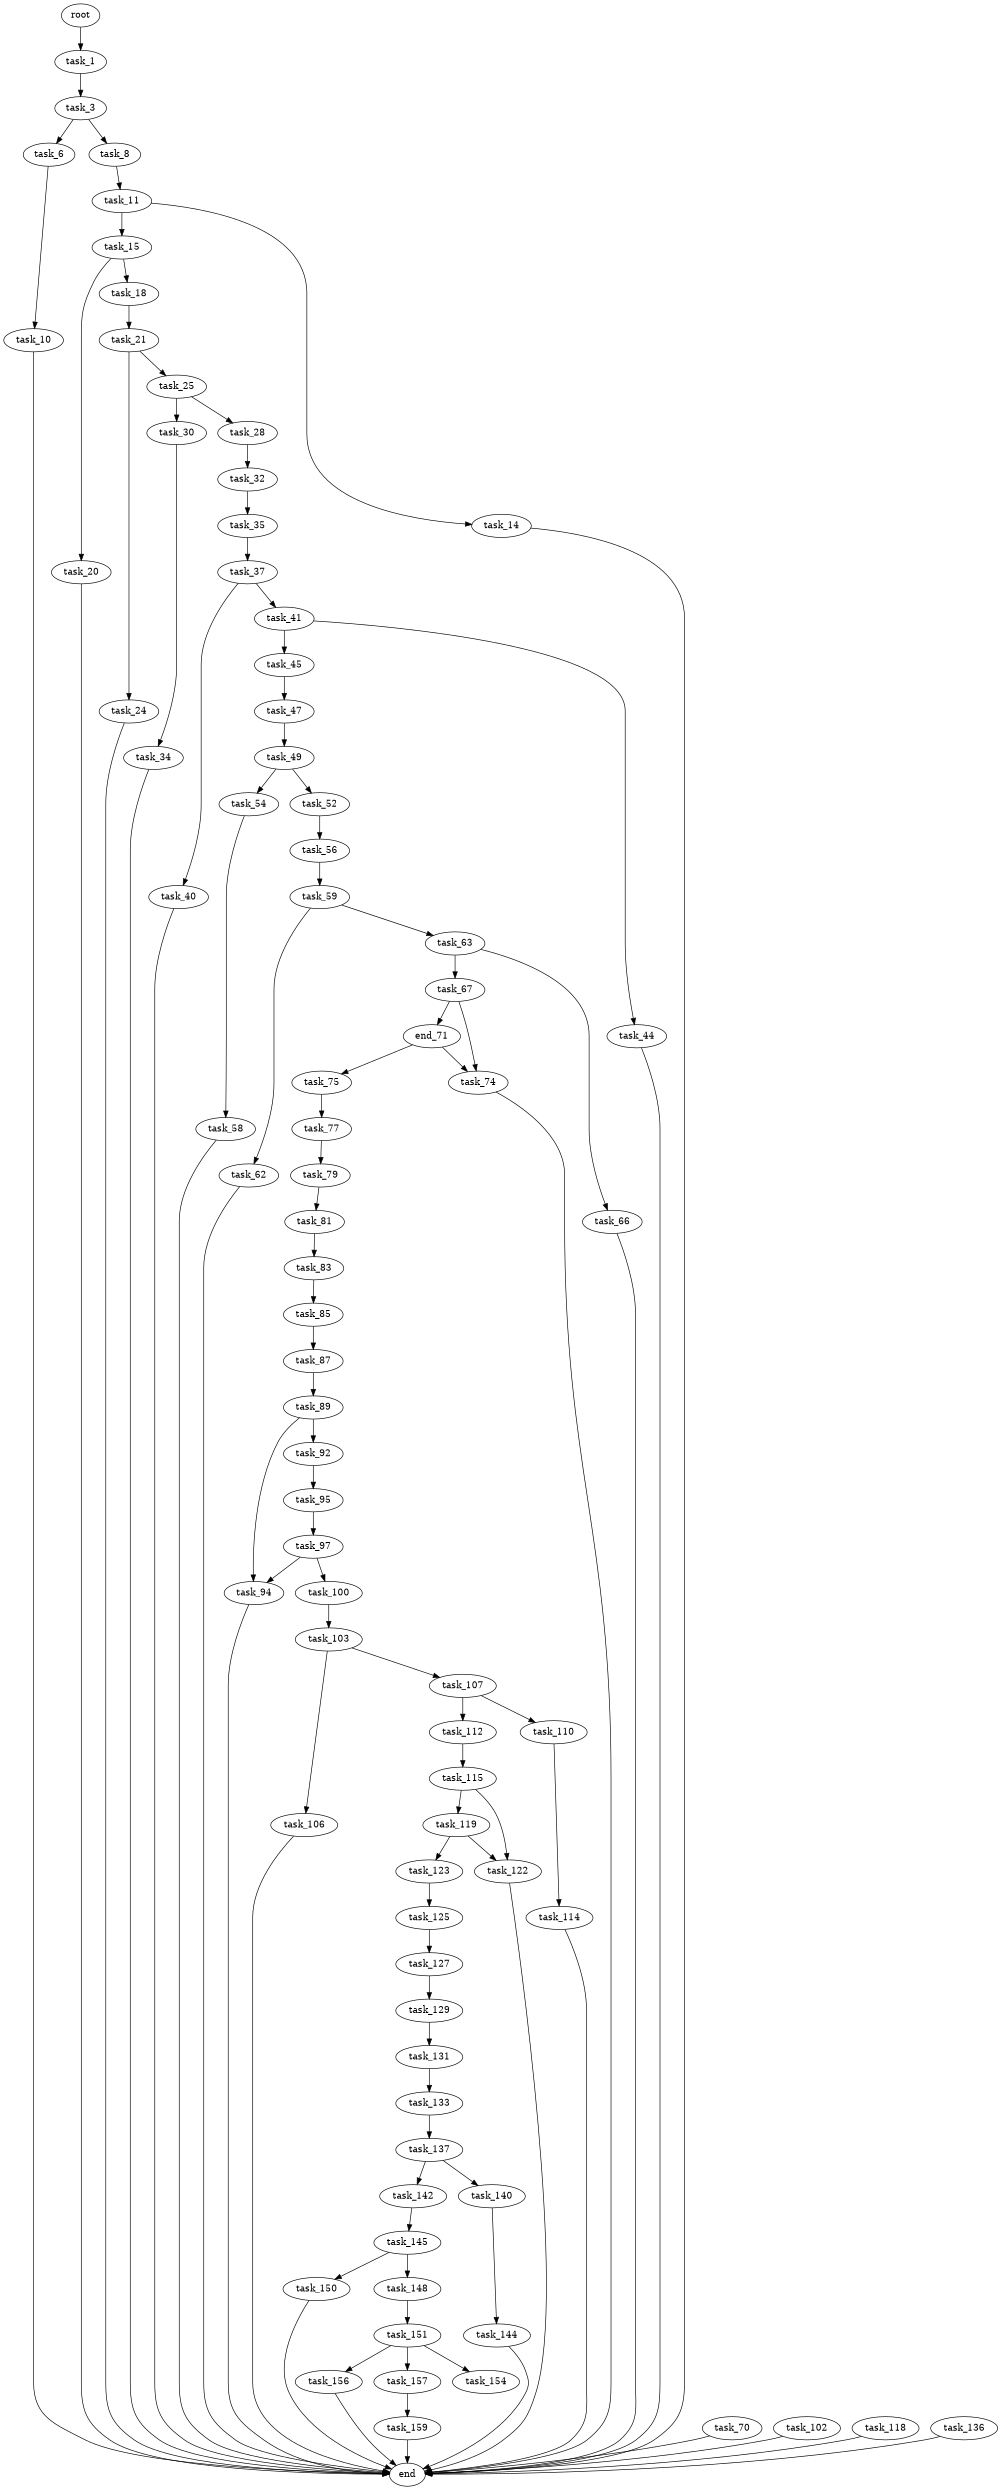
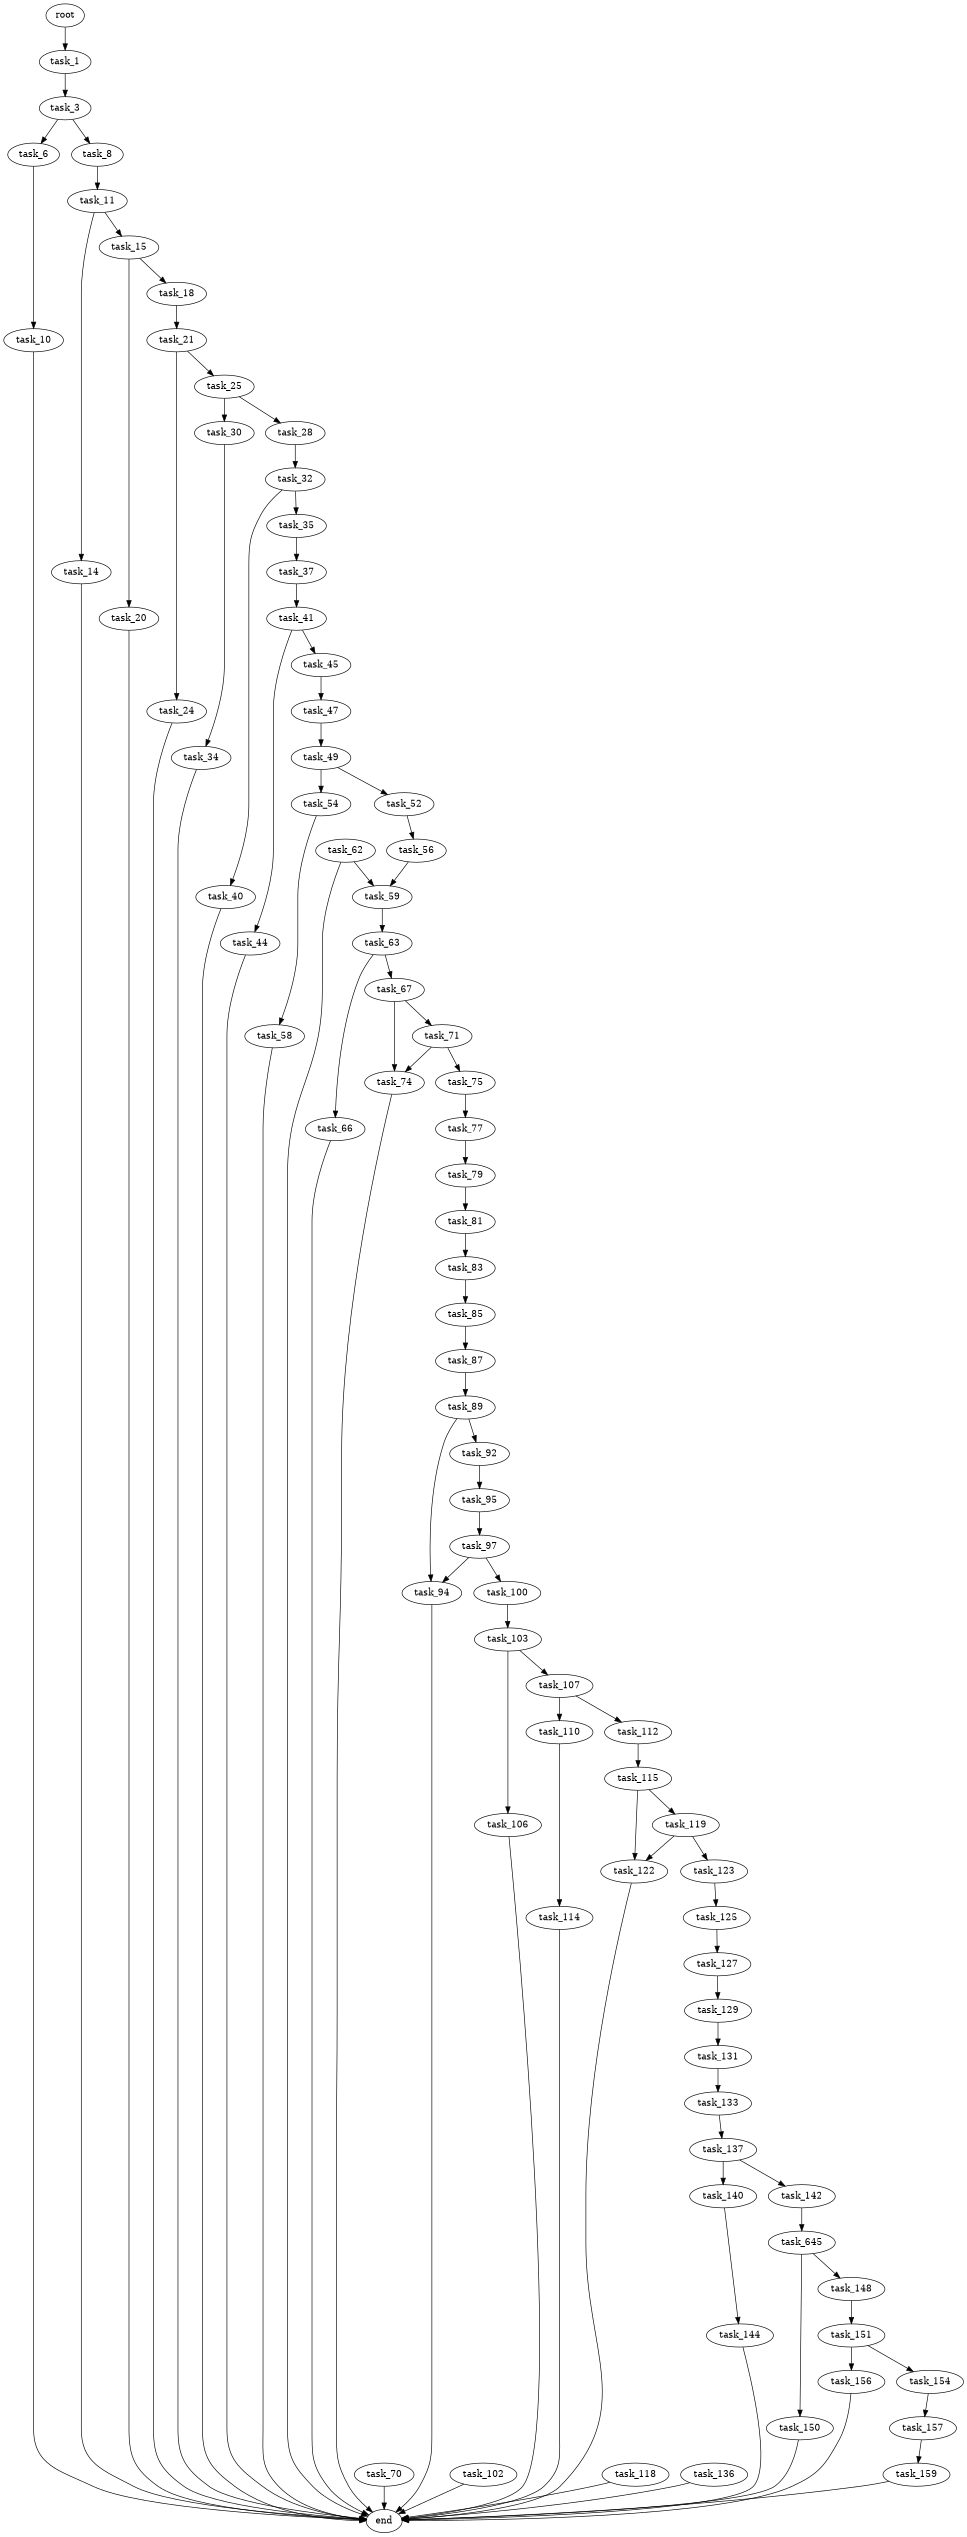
(201, 727) -> (249, 681)
(274, 1029) -> (362, 871)
(432, 1036) -> (442, 1036)
(407, 2243) -> (802, 2243)
(407, 2356) -> (927, 2402)
